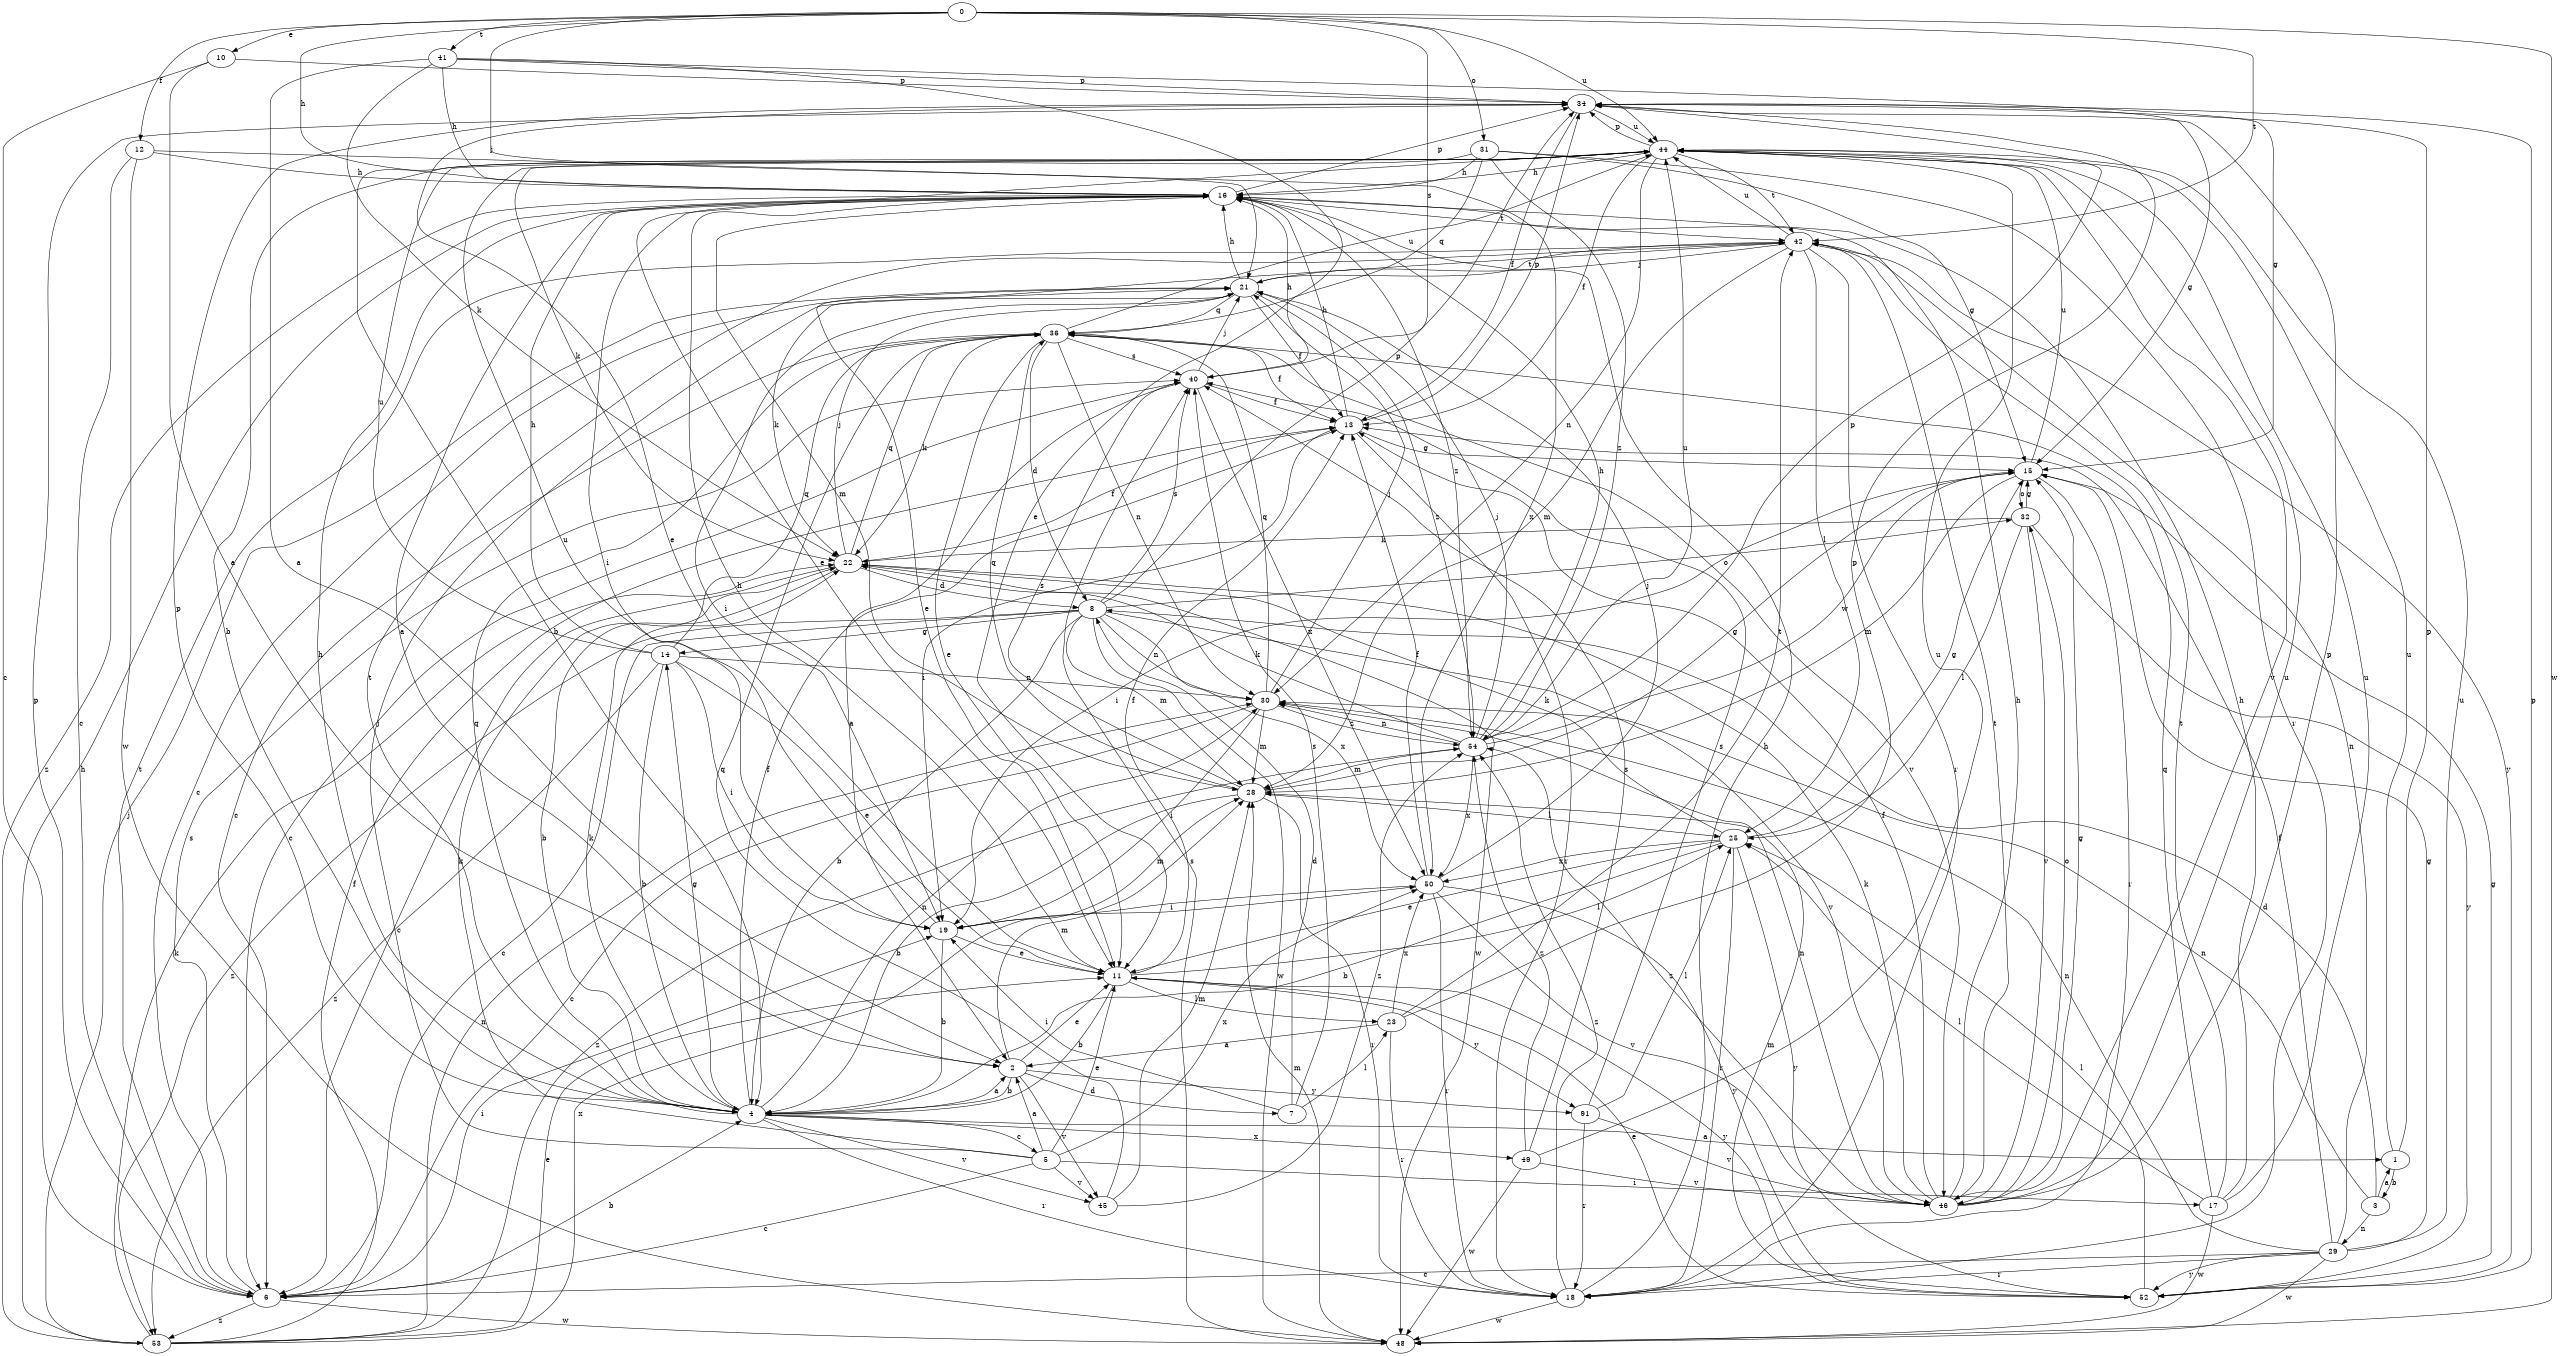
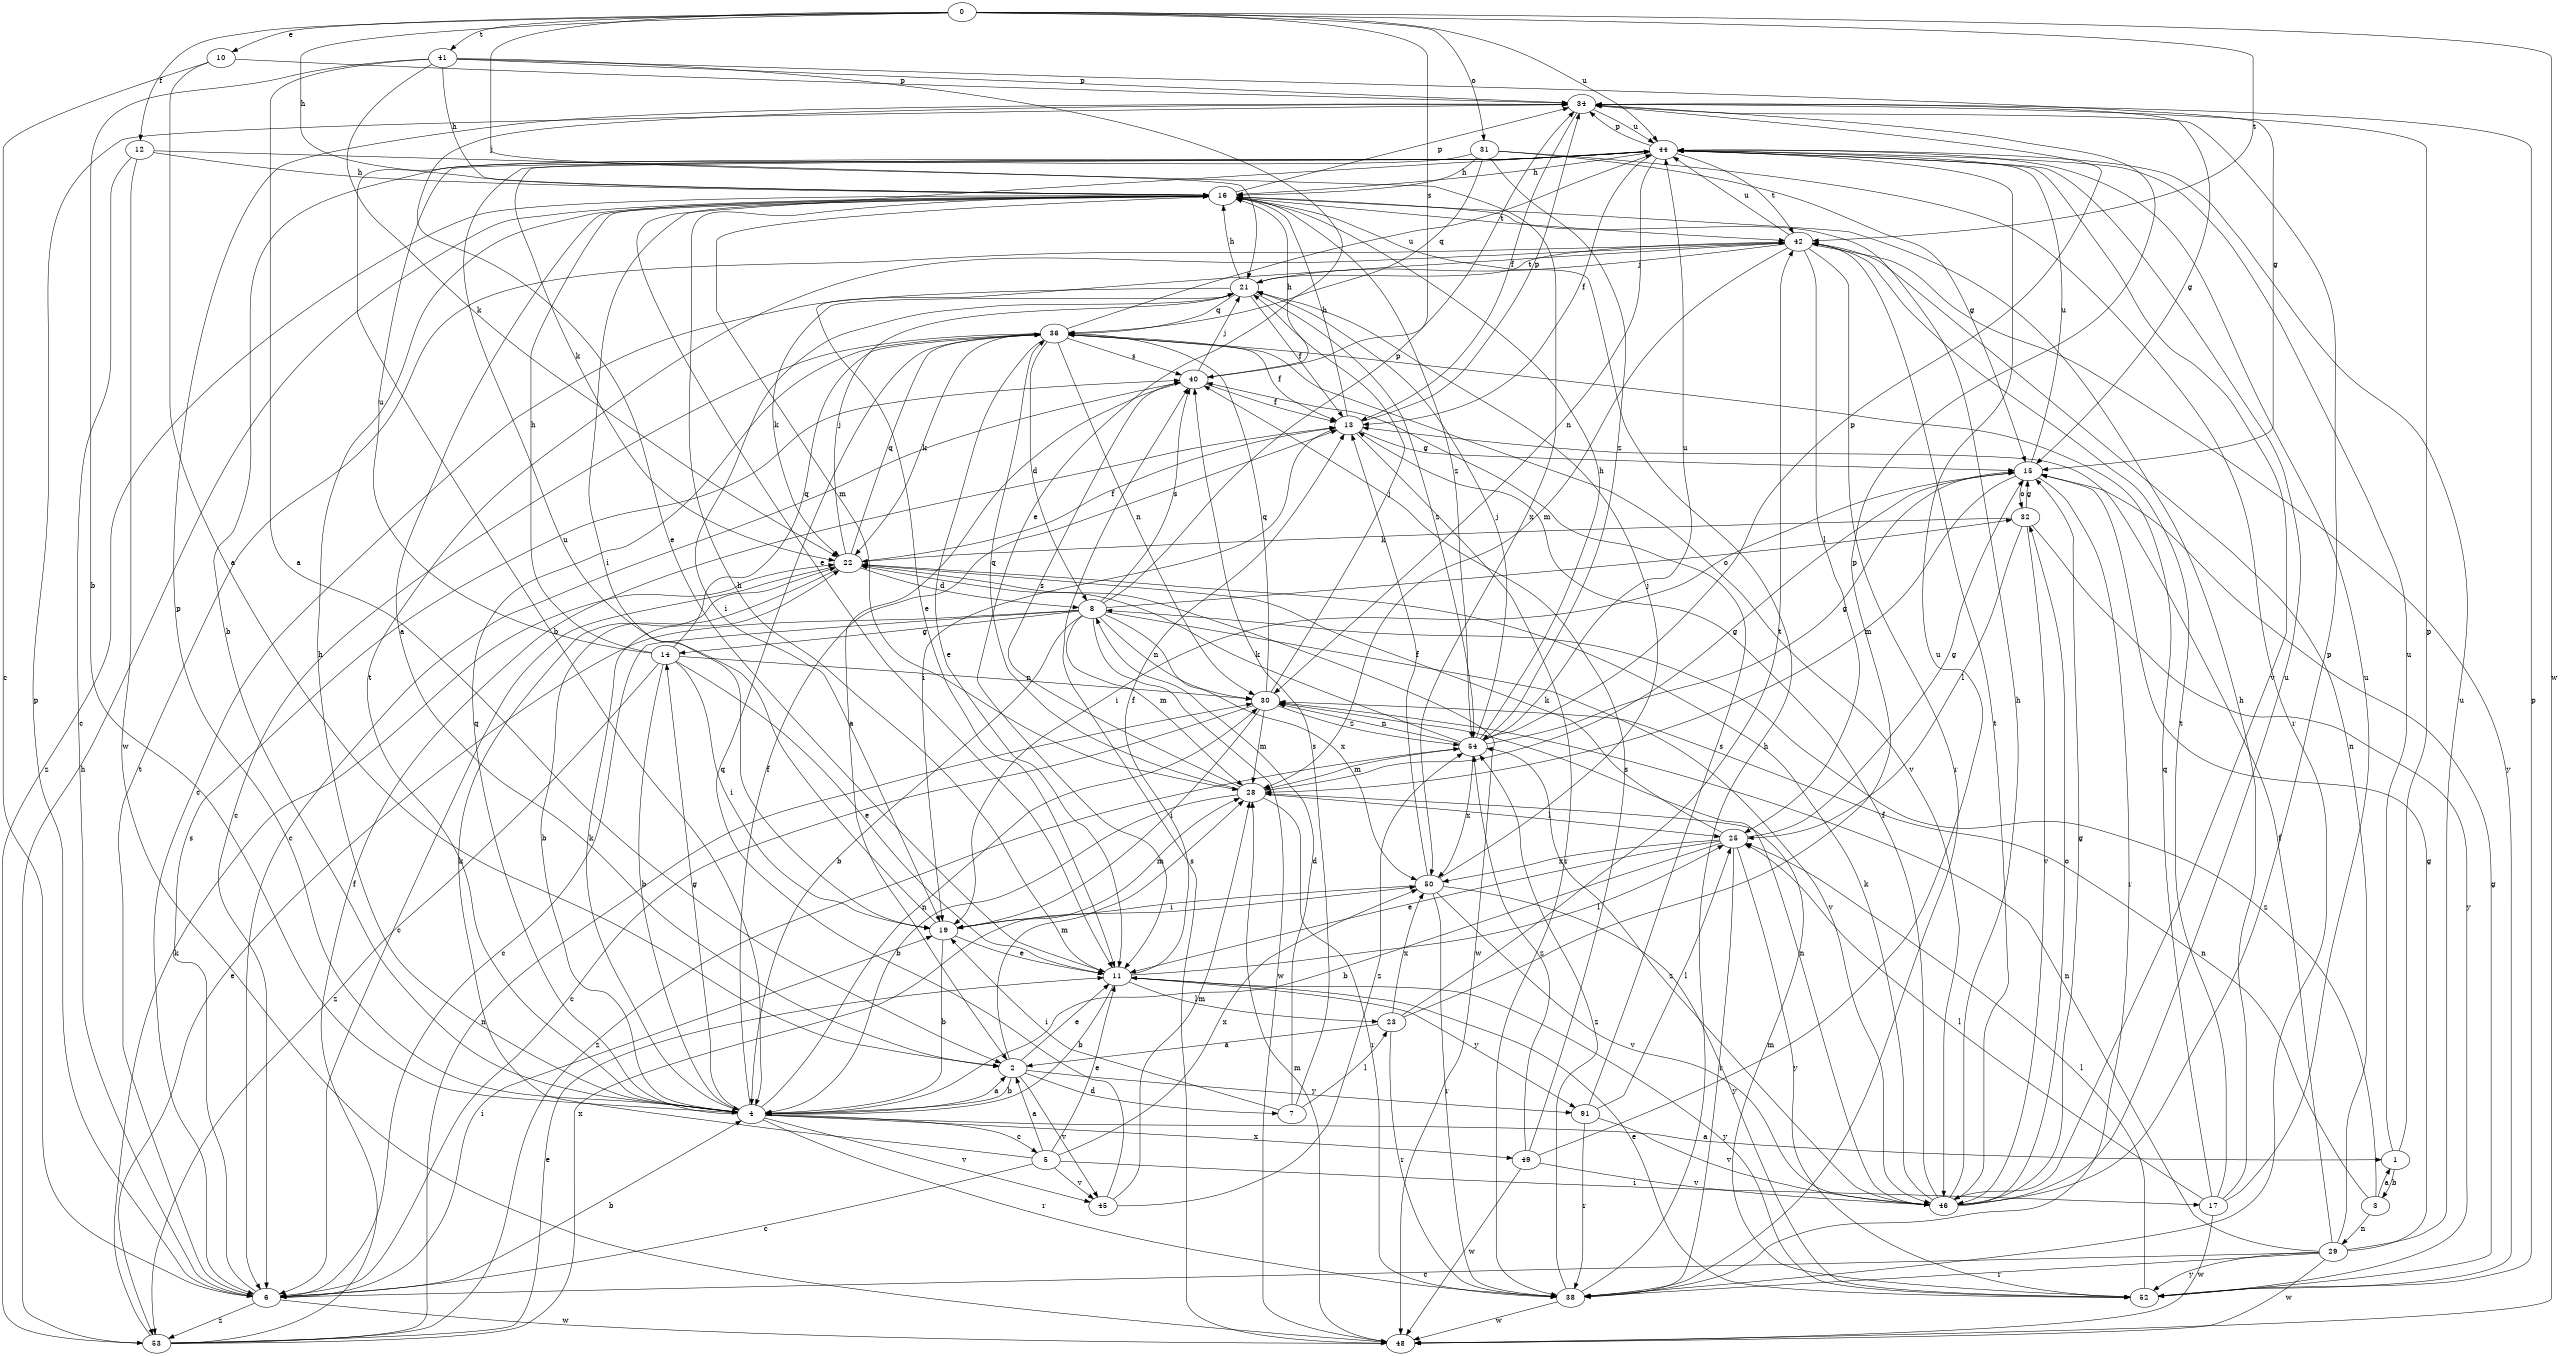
(315, 532) -> none
(1845, 609) -> (1845, 609)
(1312, 643) -> none
none -> (91, 655)
(383, 704) -> none
(2266, 908) -> (2266, 908)
(233, 976) -> (233, 976)
(1571, 1298) -> (1571, 1298)
